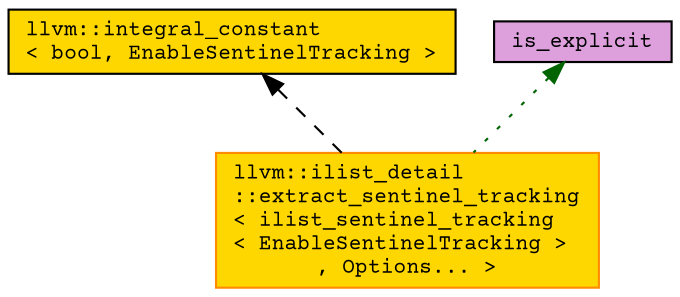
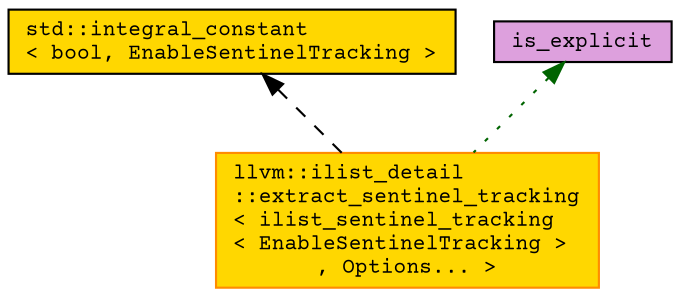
(232, 42) -> (232, 42)
